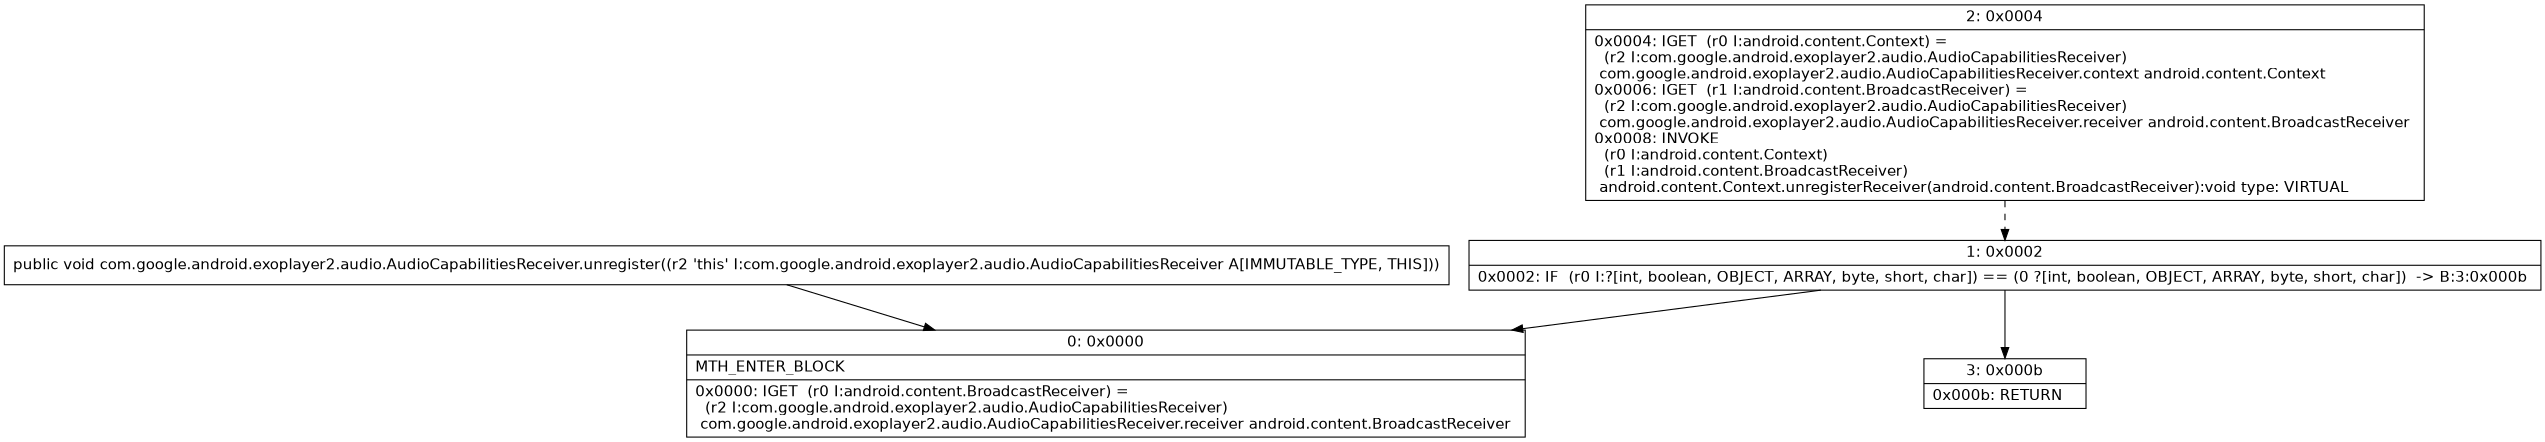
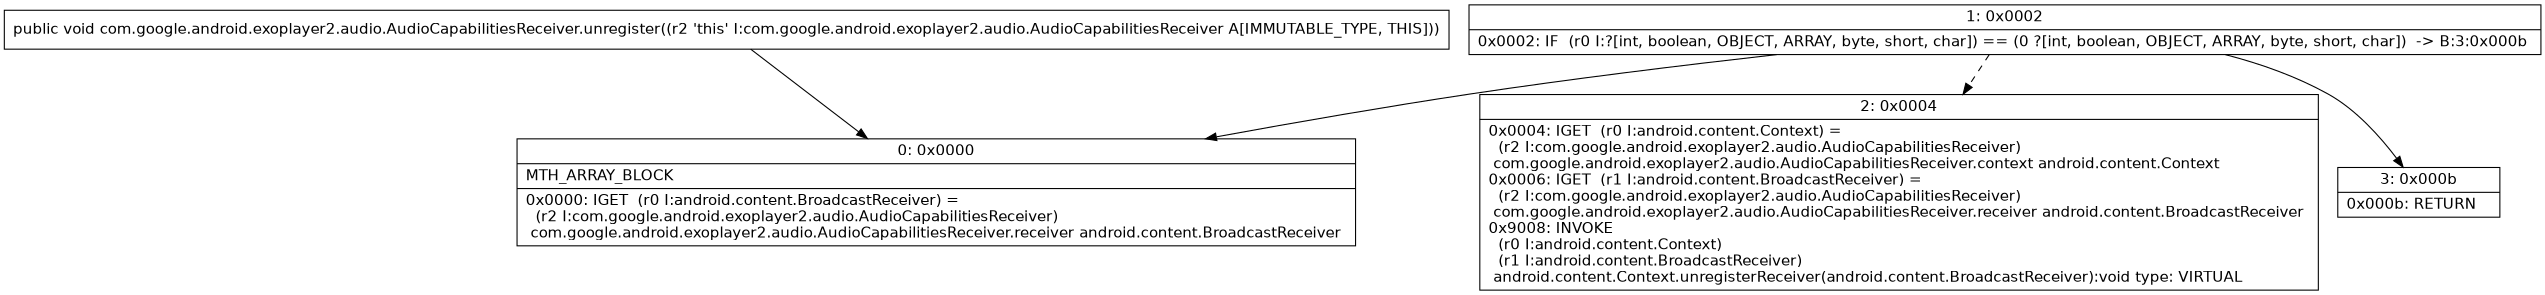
(1662, 139) -> (1556, 229)
(2005, 215) -> (1979, 70)
(770, 367) -> (600, 176)
